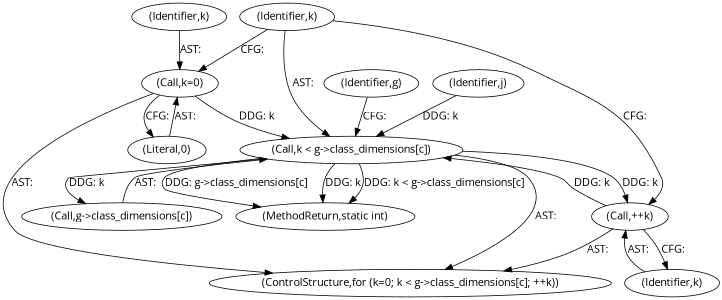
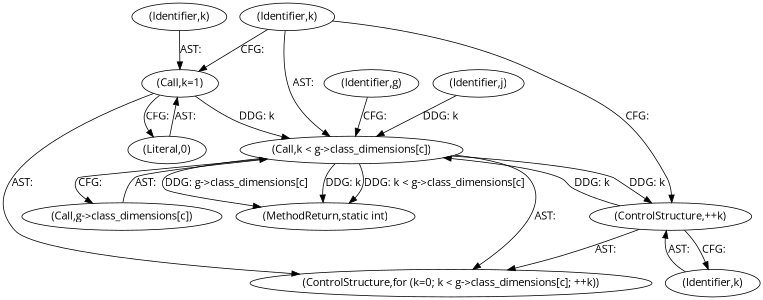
(180, 83) -> (180, 83)
(87, 183) -> (92, 183)
(630, 217) -> (671, 217)
